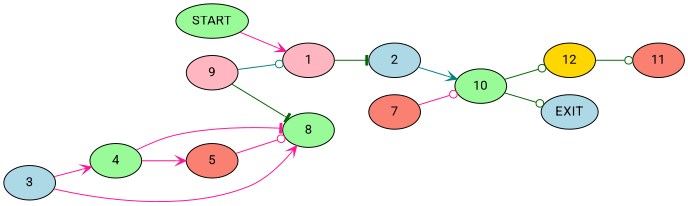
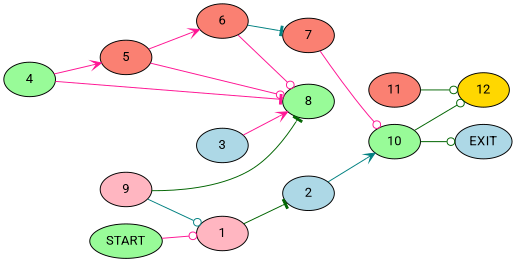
none -> (222, 21)
(258, 40) -> (175, 237)
(610, 60) -> (435, 90)
(68, 173) -> none
